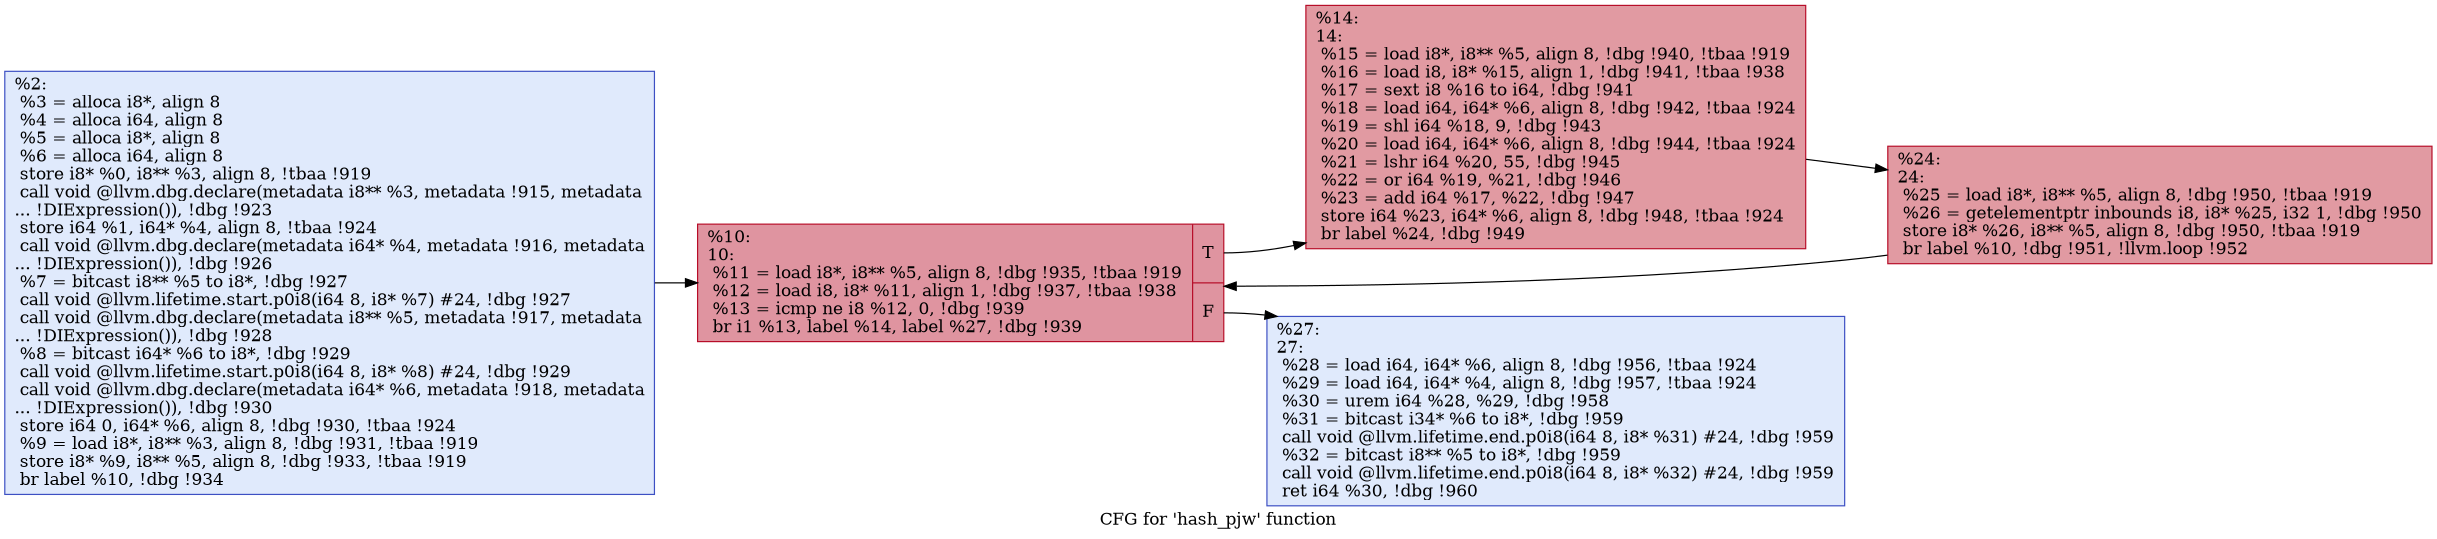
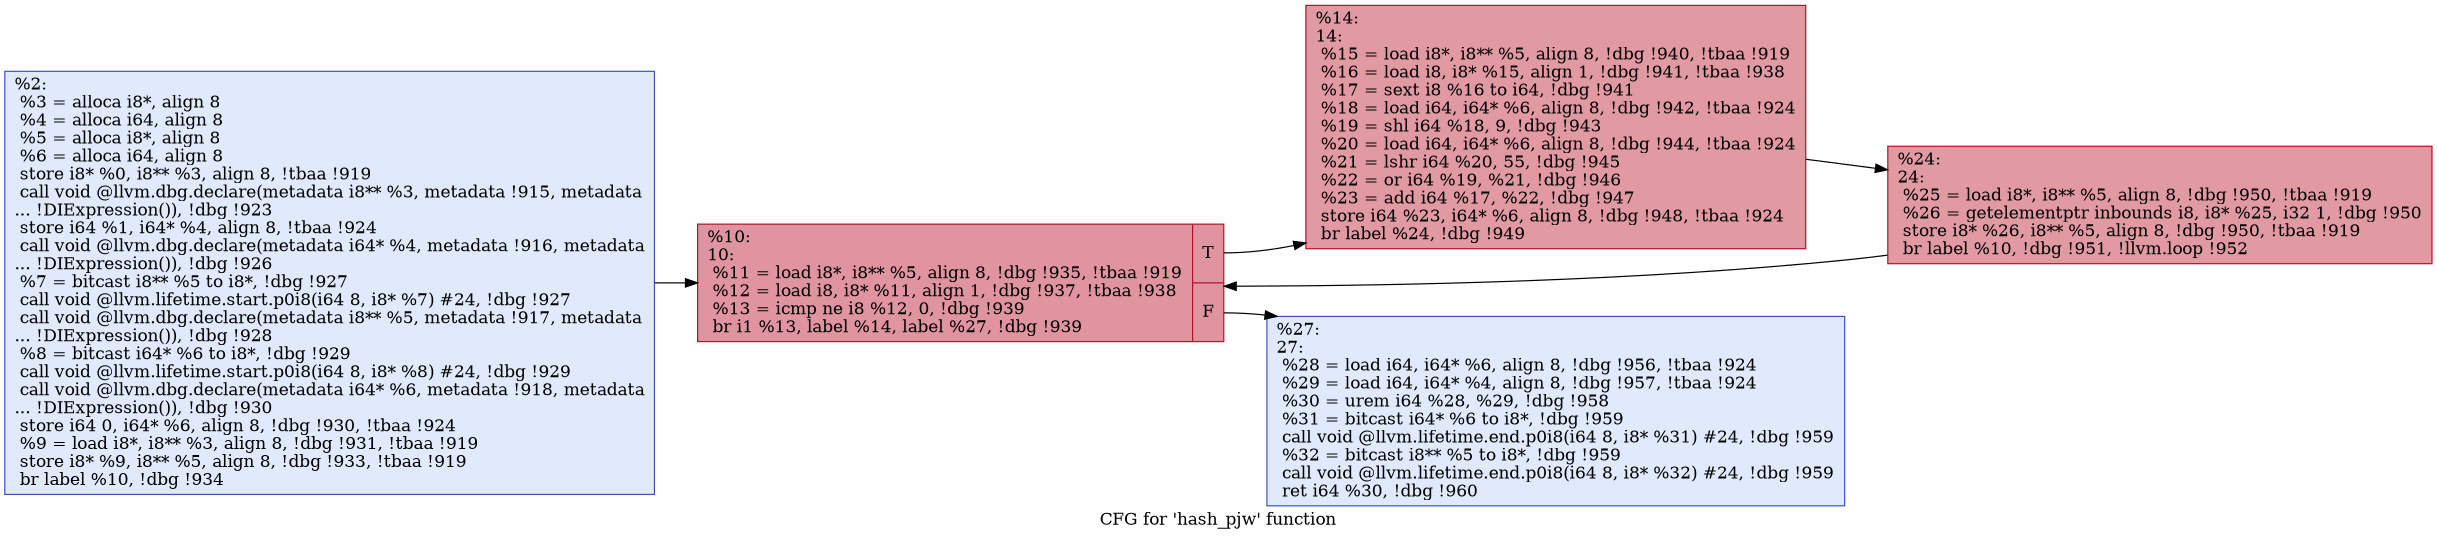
(1450, 420) -> (1450, 420)
